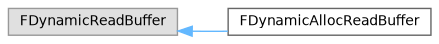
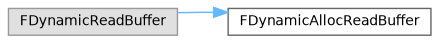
(210, 31) -> (196, 12)
